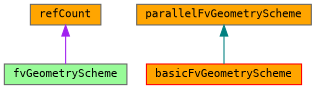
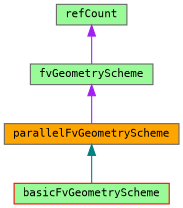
(66, 15) -> (92, 15)
(224, 74) -> (92, 194)
none -> (92, 110)
